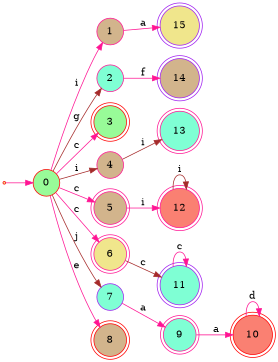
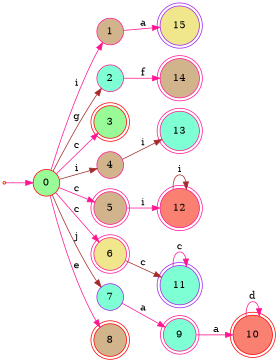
(180, 78) -> (180, 78)
